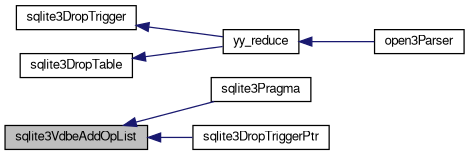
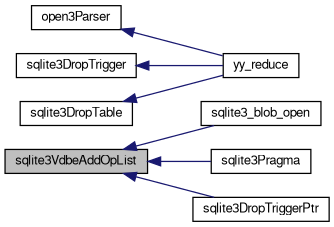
(343, 42) -> (178, 44)
none -> (261, 114)
